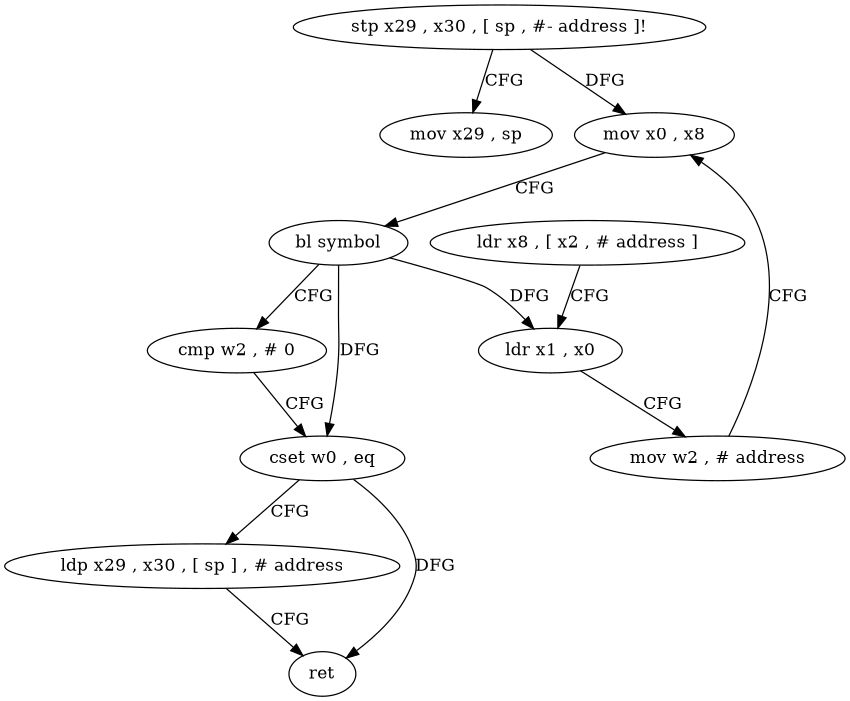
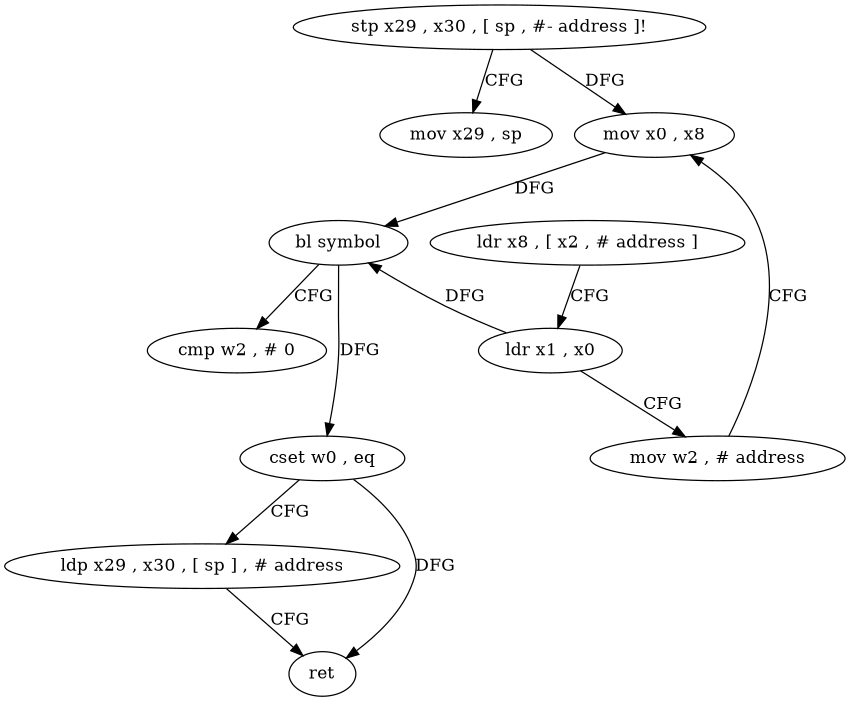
(535, 189) -> (535, 189)
(463, 279) -> (441, 304)
(276, 400) -> none
